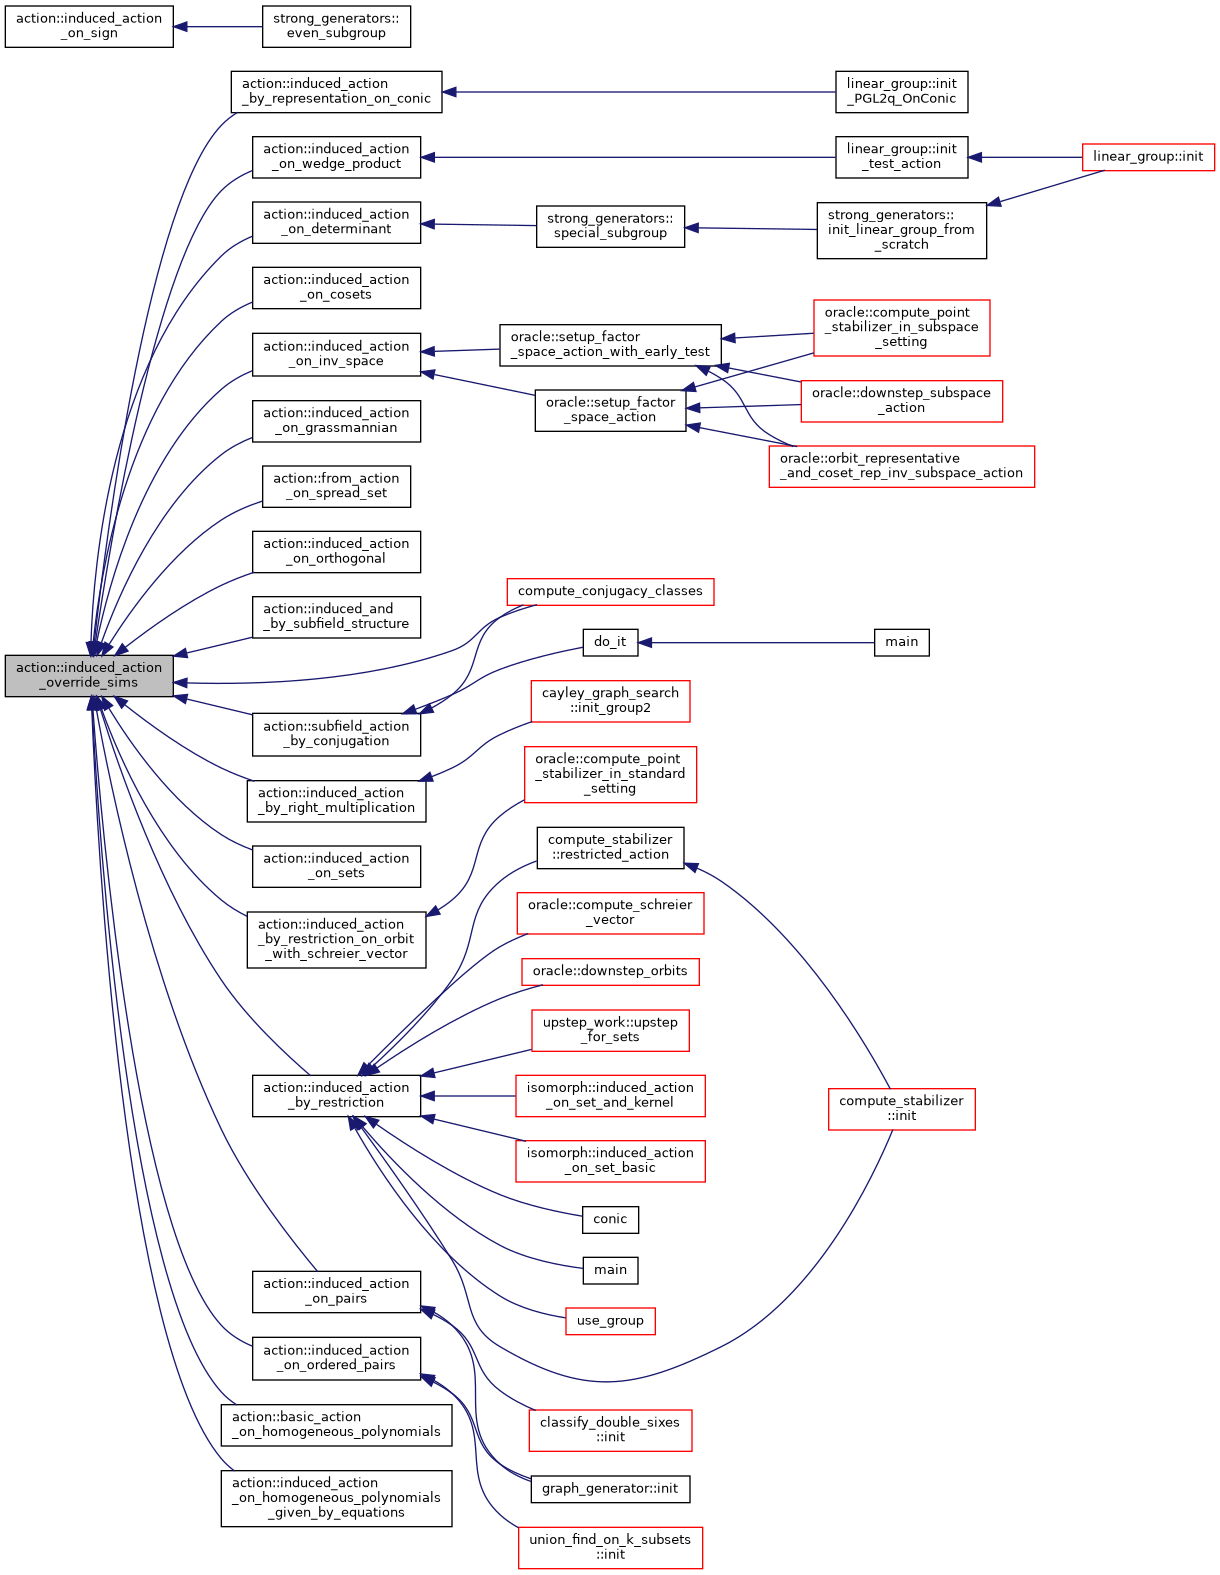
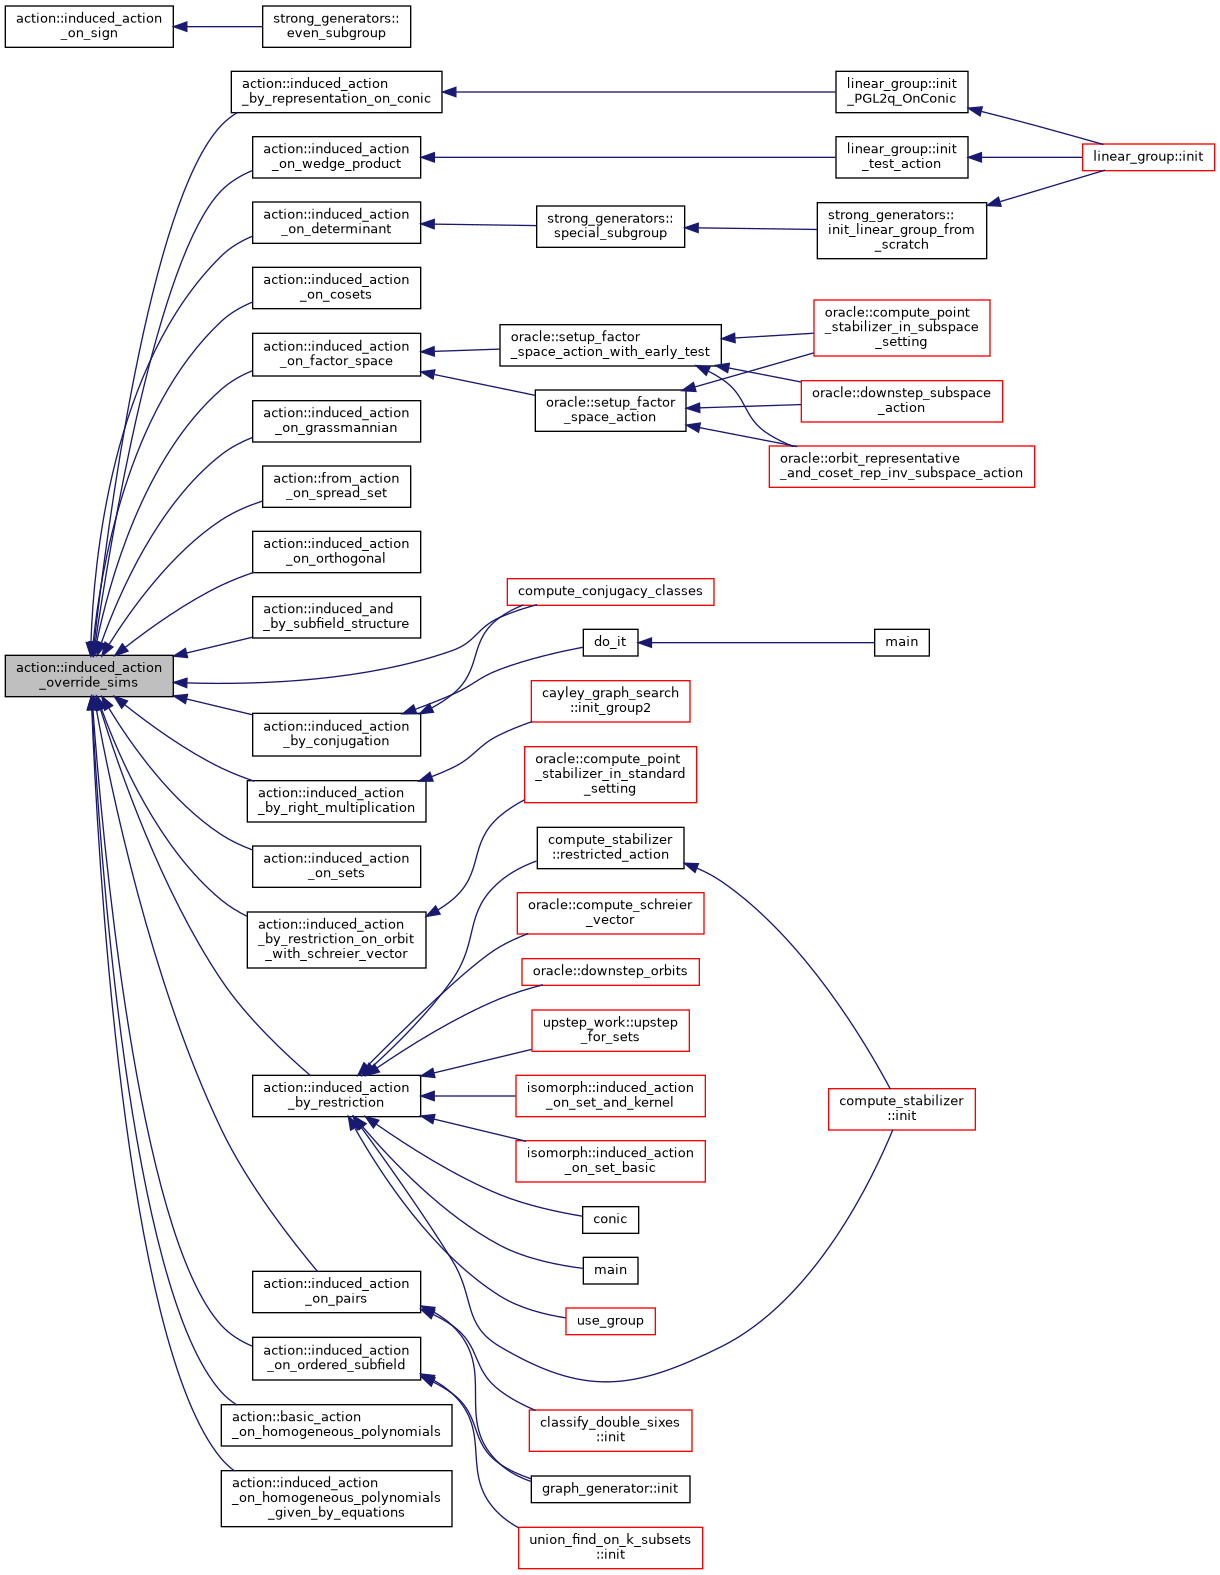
none -> (1043, 127)
(337, 355) -> (337, 355)
(337, 735) -> (337, 735)
(337, 1359) -> (337, 1359)
